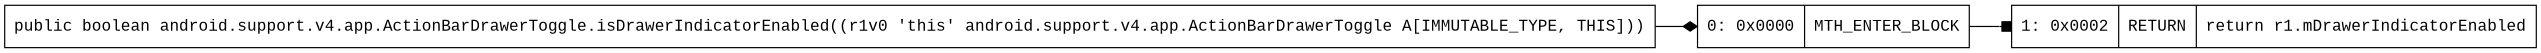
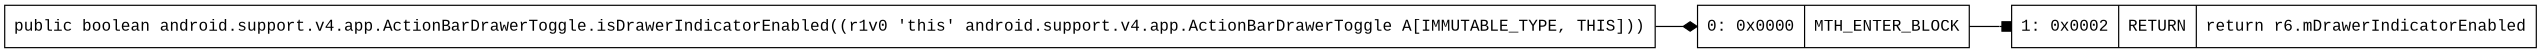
(2366, 26) -> (2366, 26)
